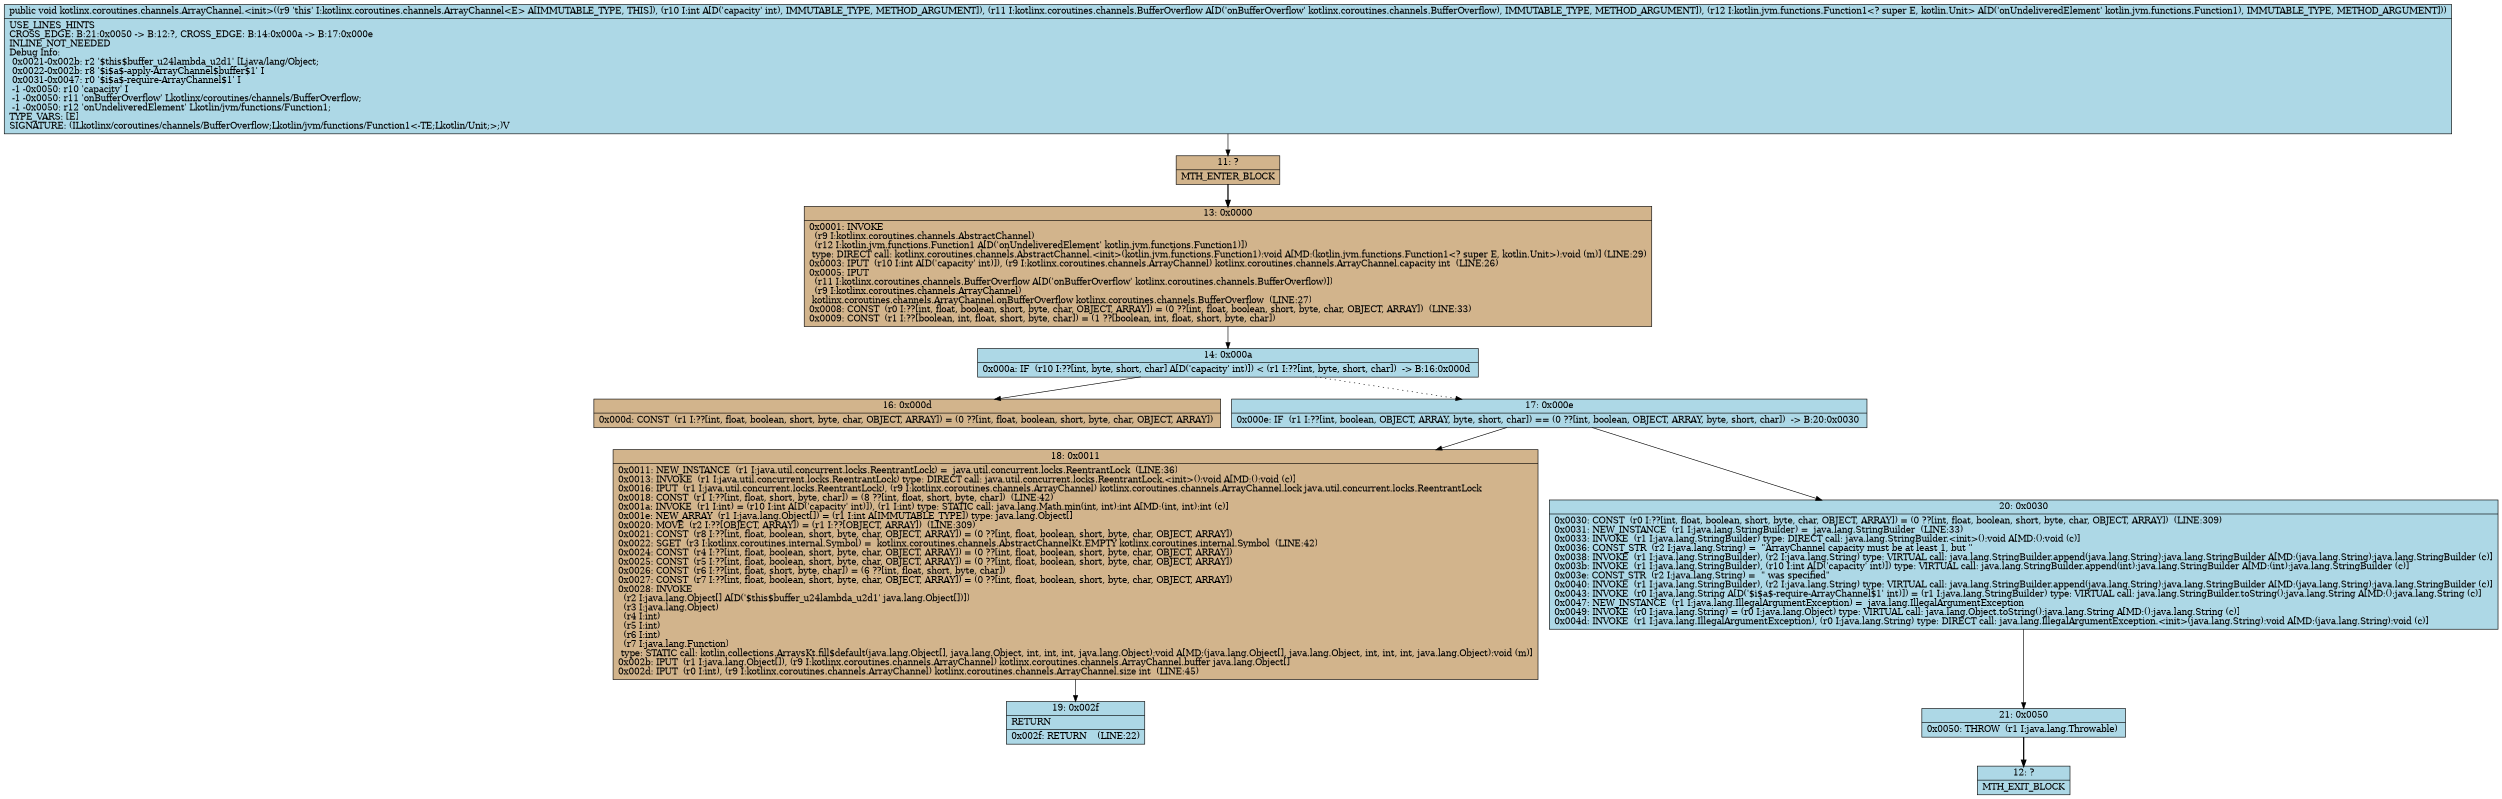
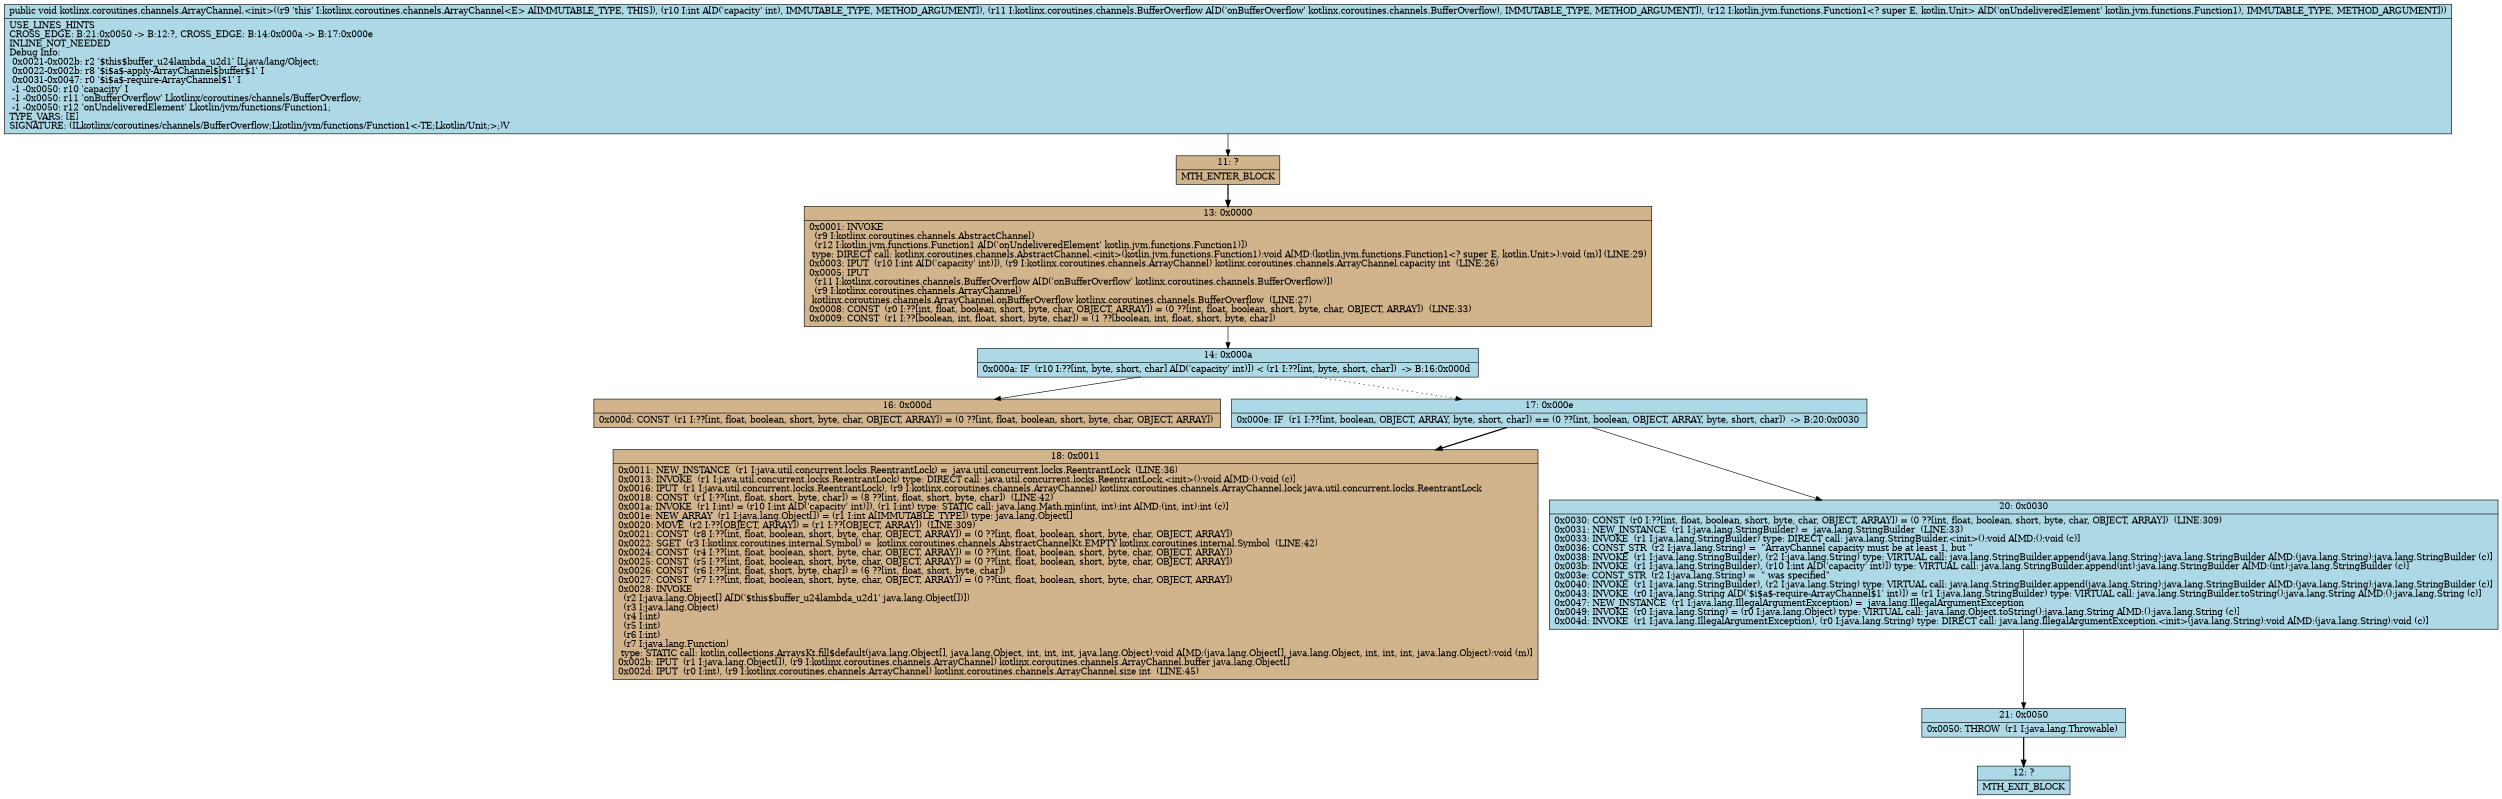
(1474, 438) -> (1474, 438)
(1076, 723) -> none
